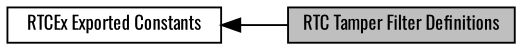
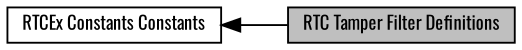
(114, 25) -> (114, 25)
